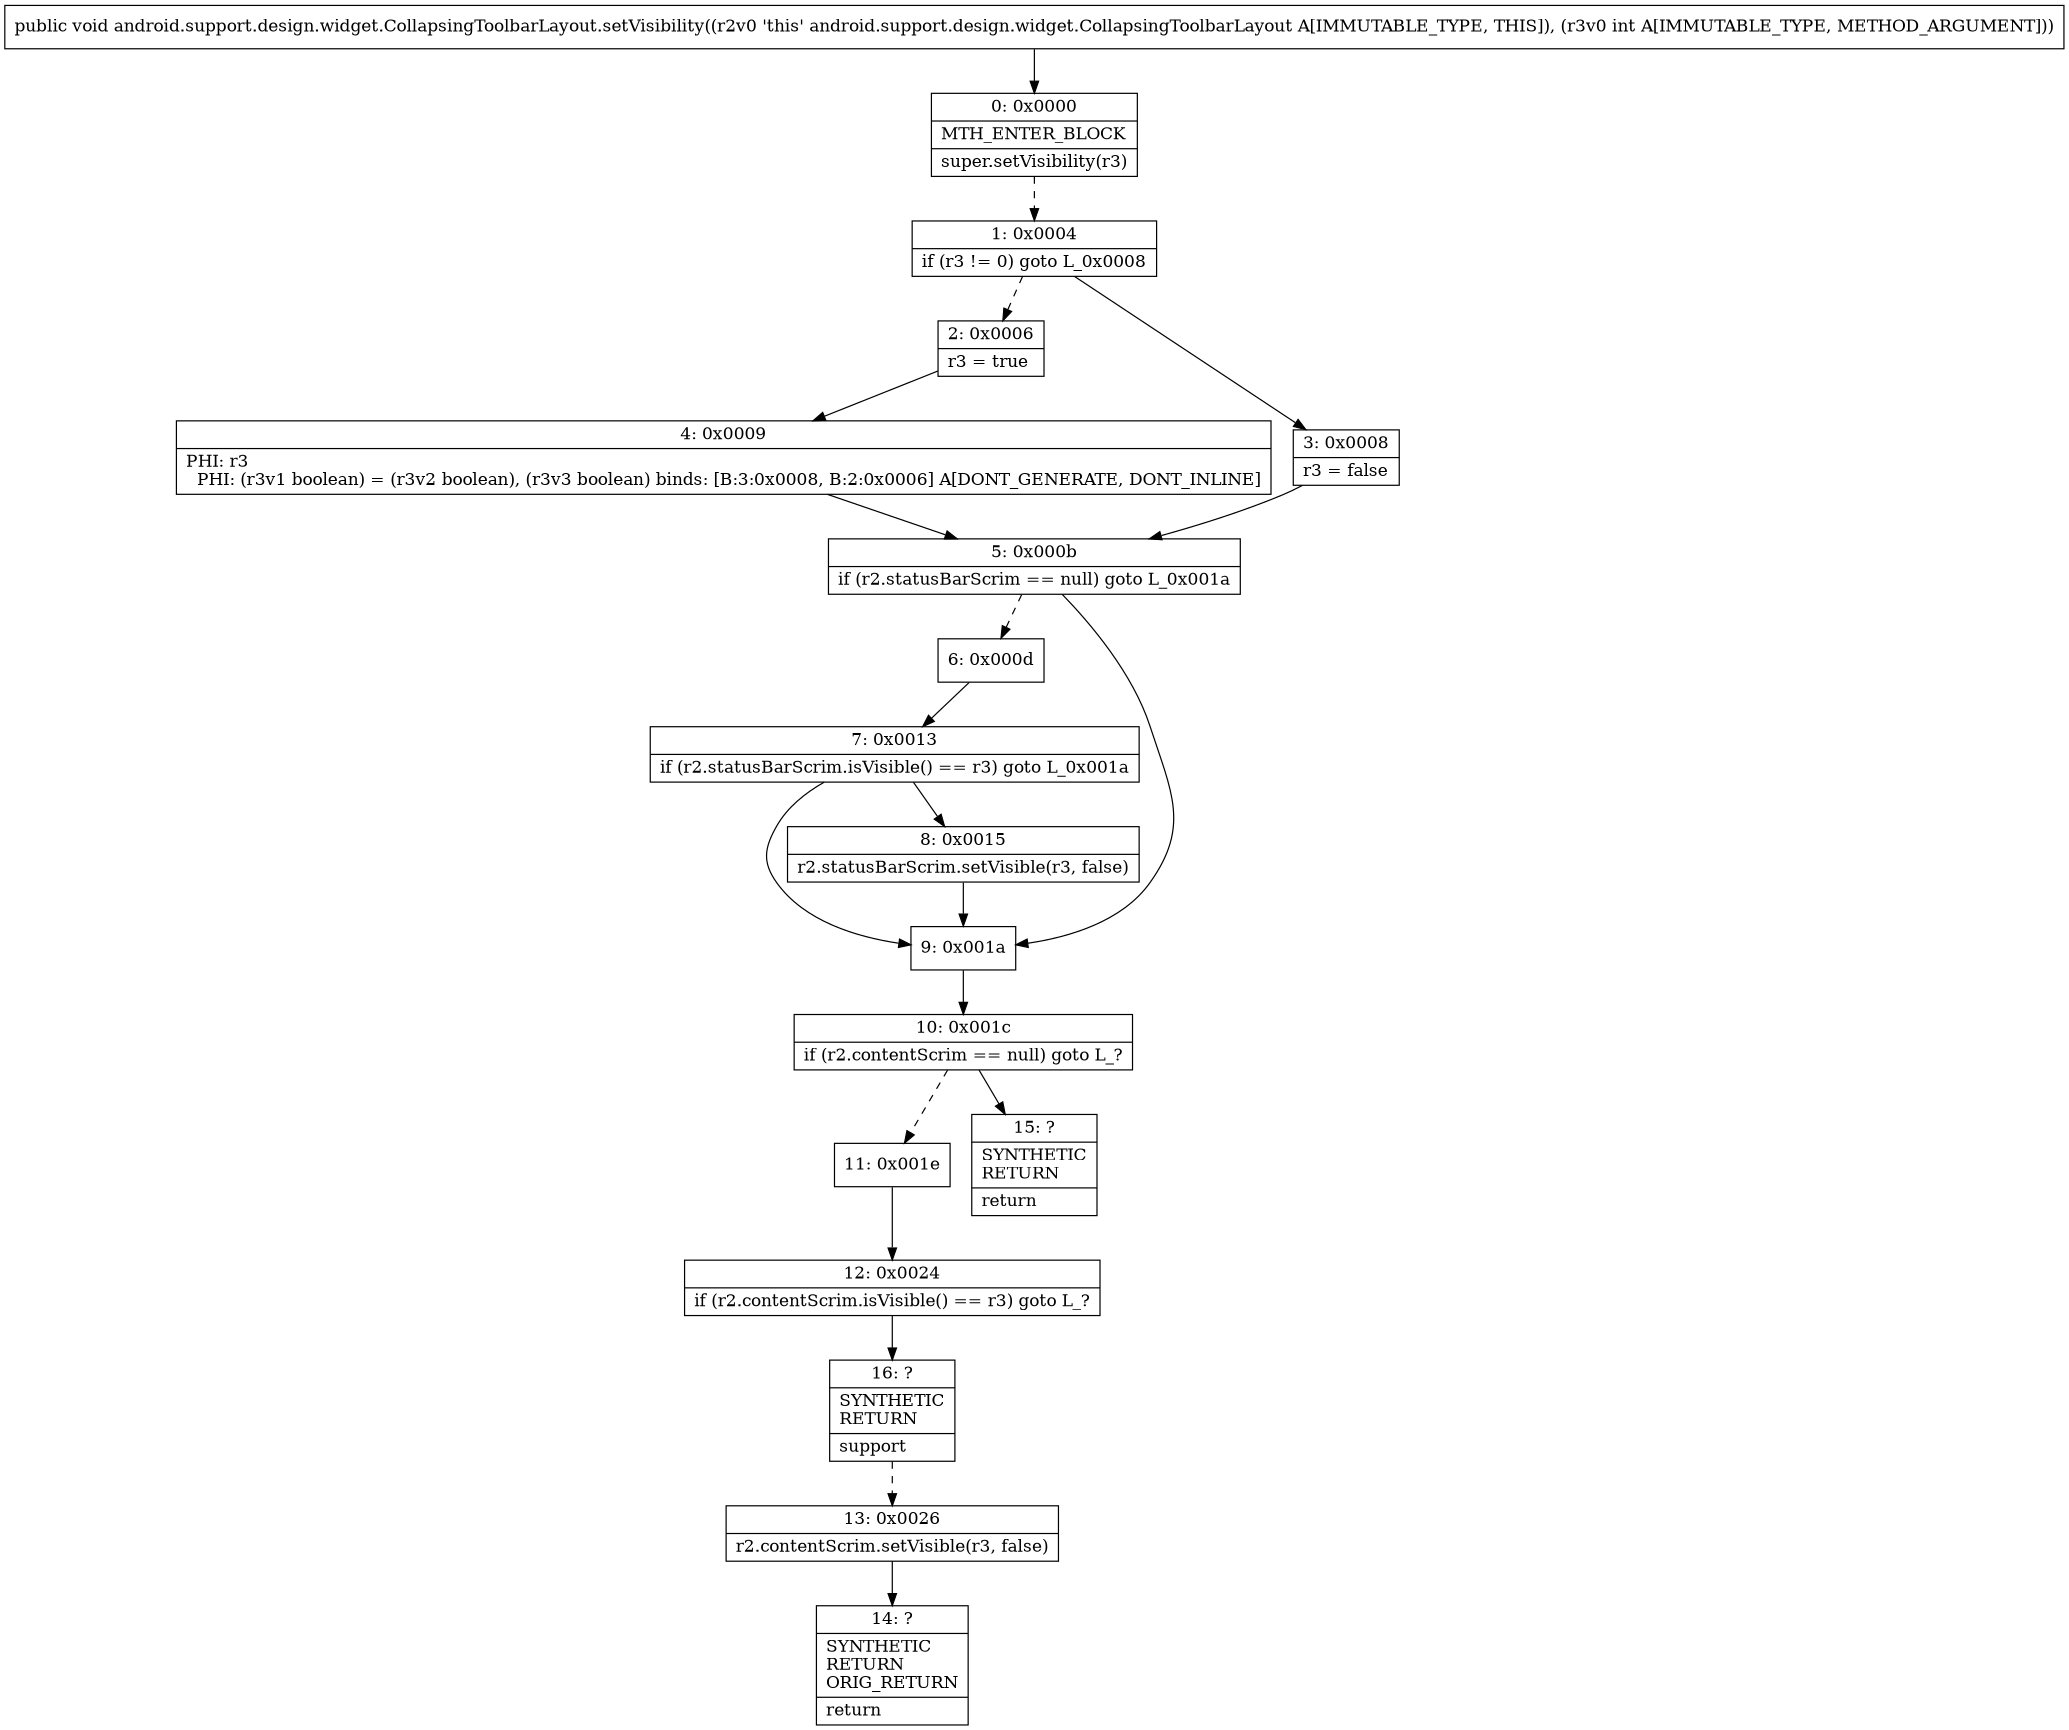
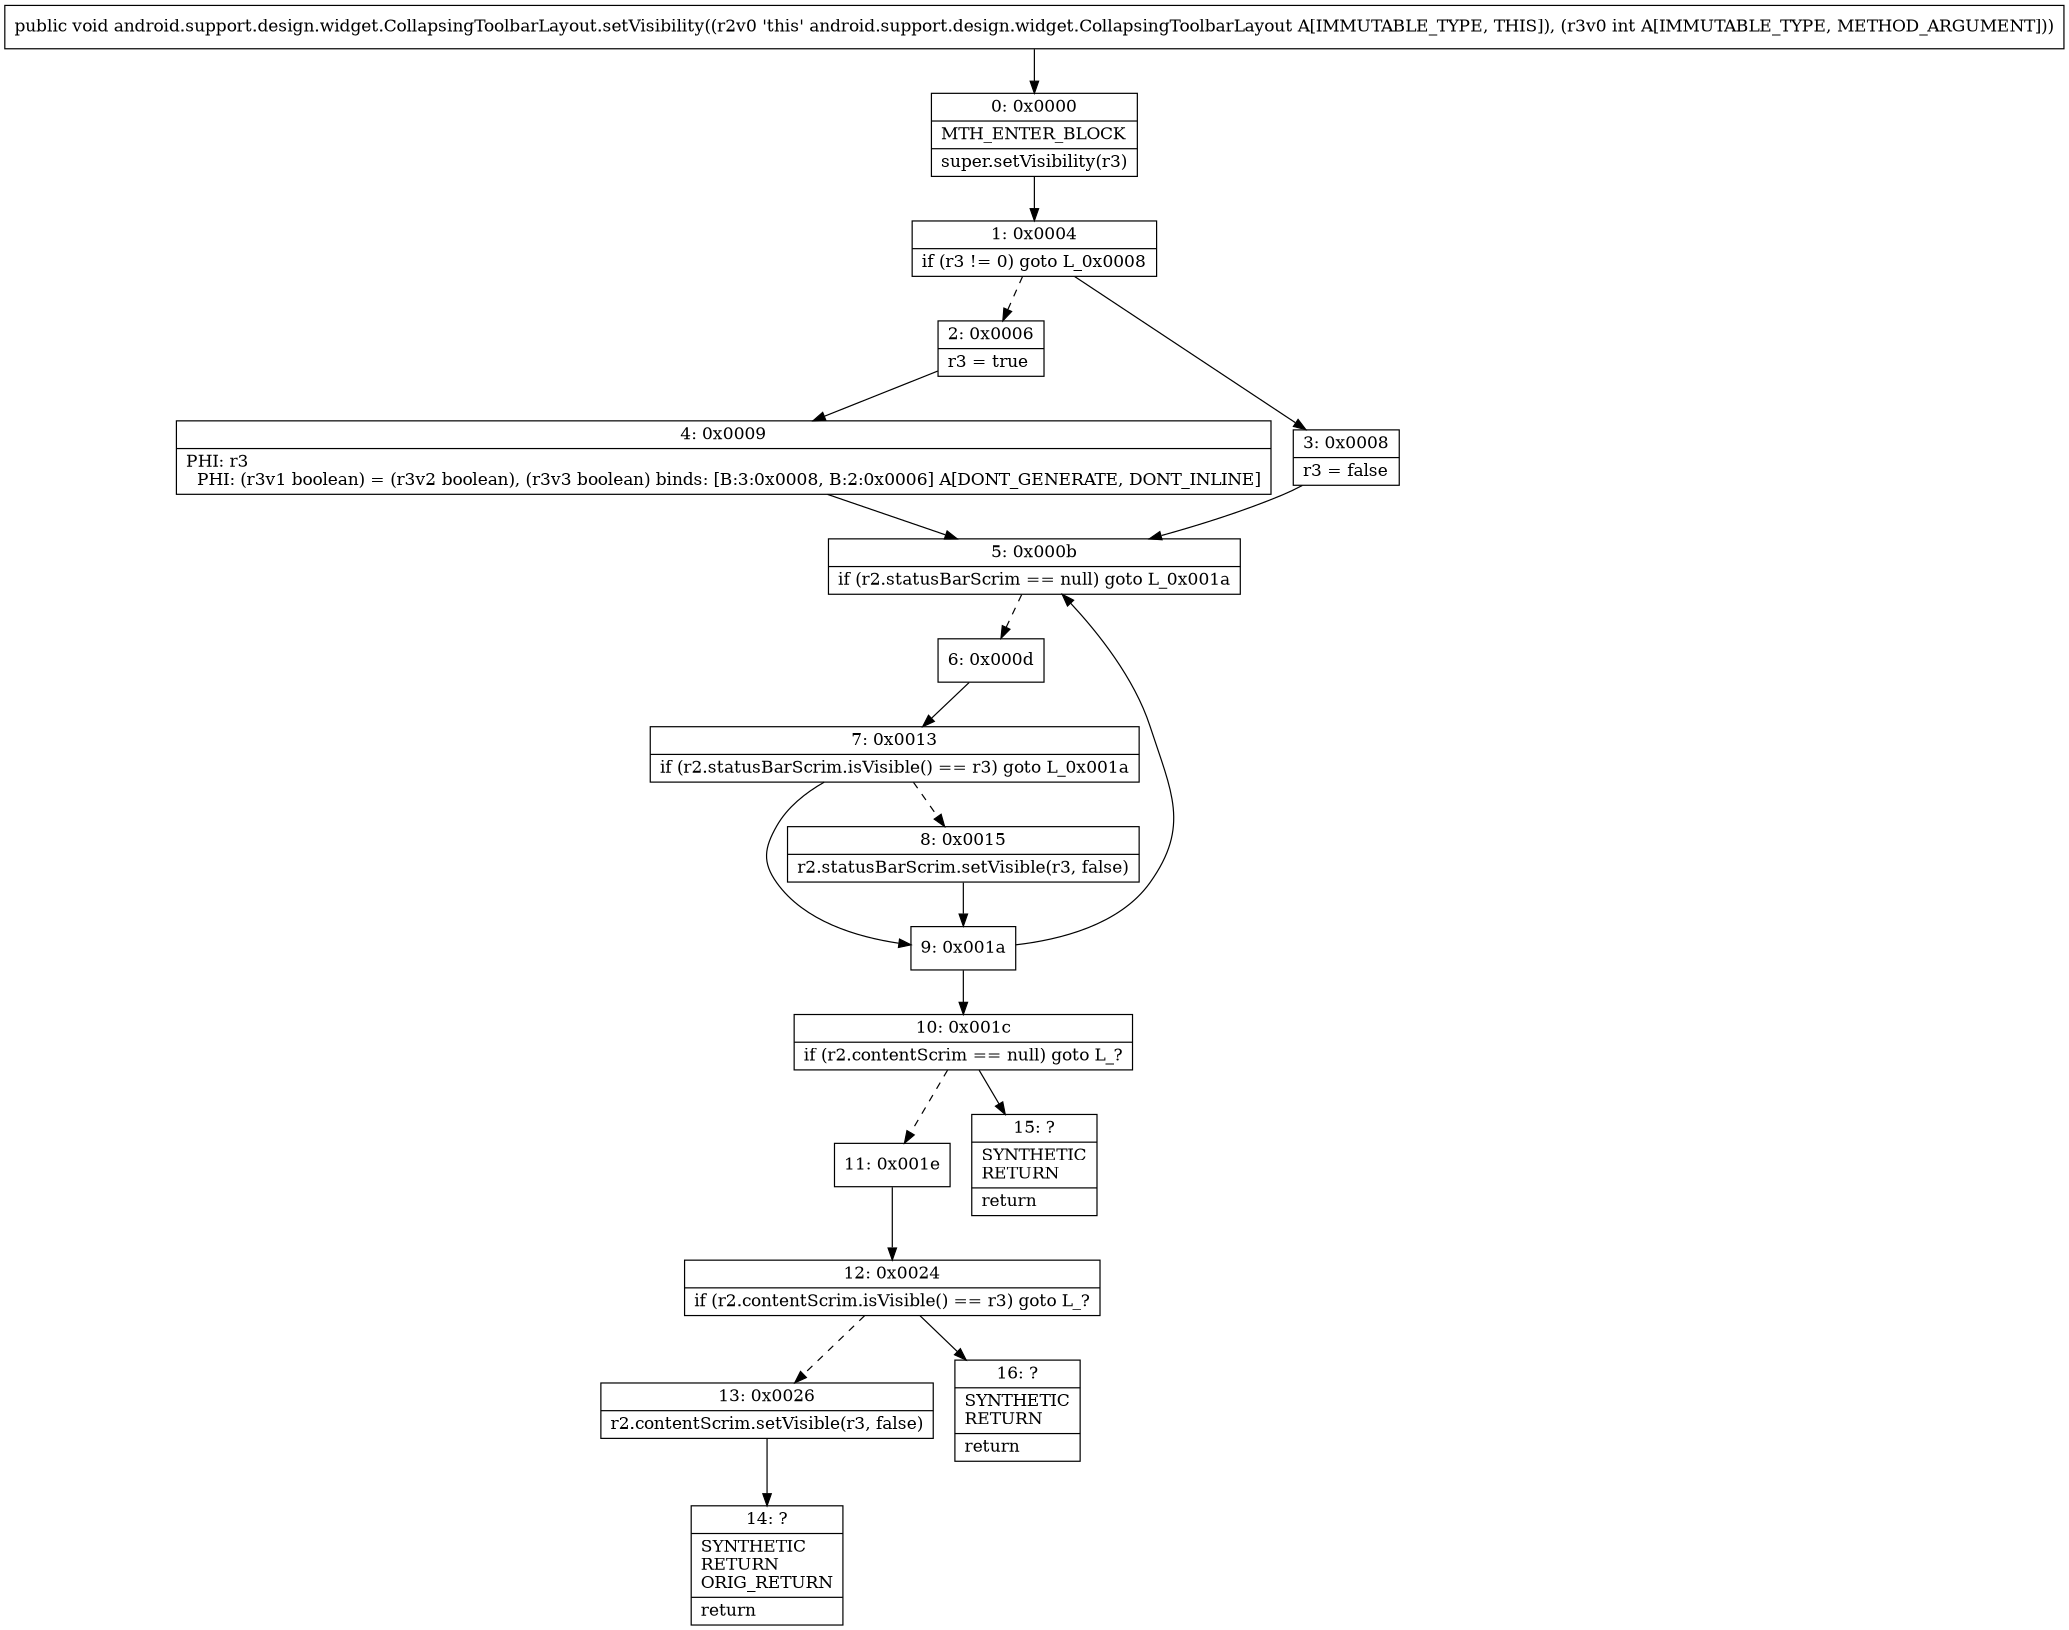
(1034, 193) -> (1034, 193)
(1171, 796) -> (1173, 808)
(925, 799) -> (925, 799)
(873, 1447) -> (992, 1447)
(892, 1478) -> (834, 1345)
